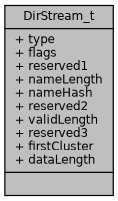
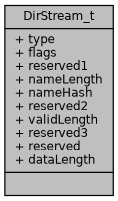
(54, 147) -> (48, 147)
